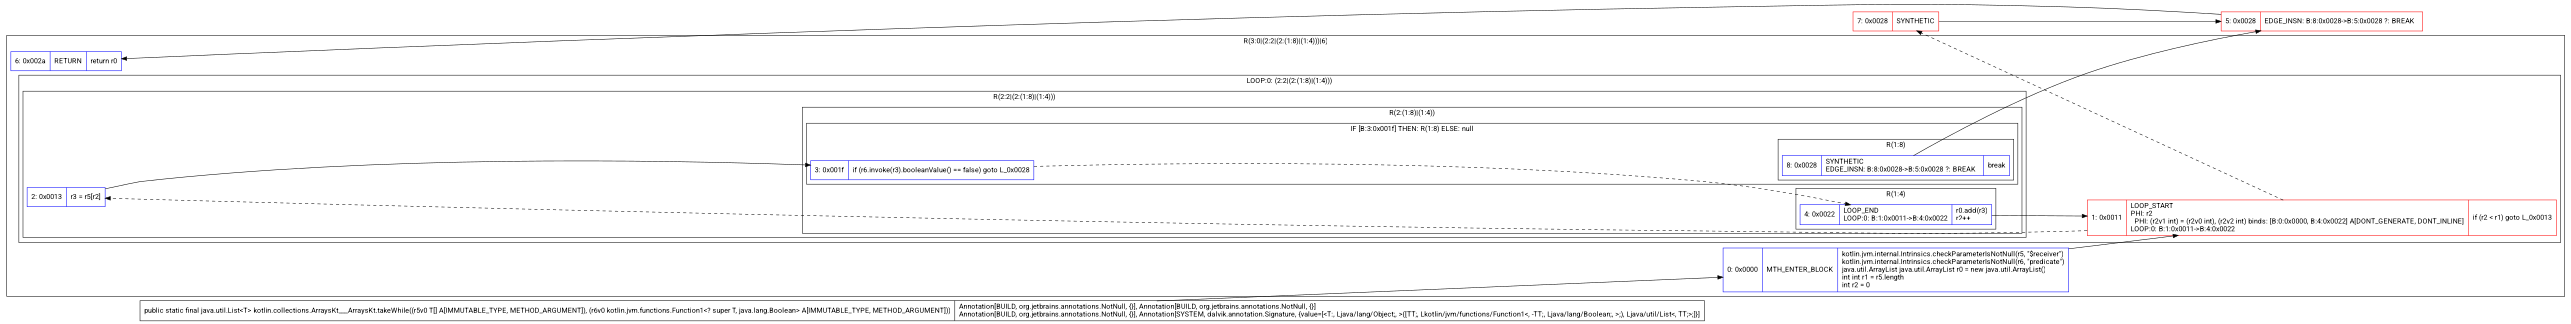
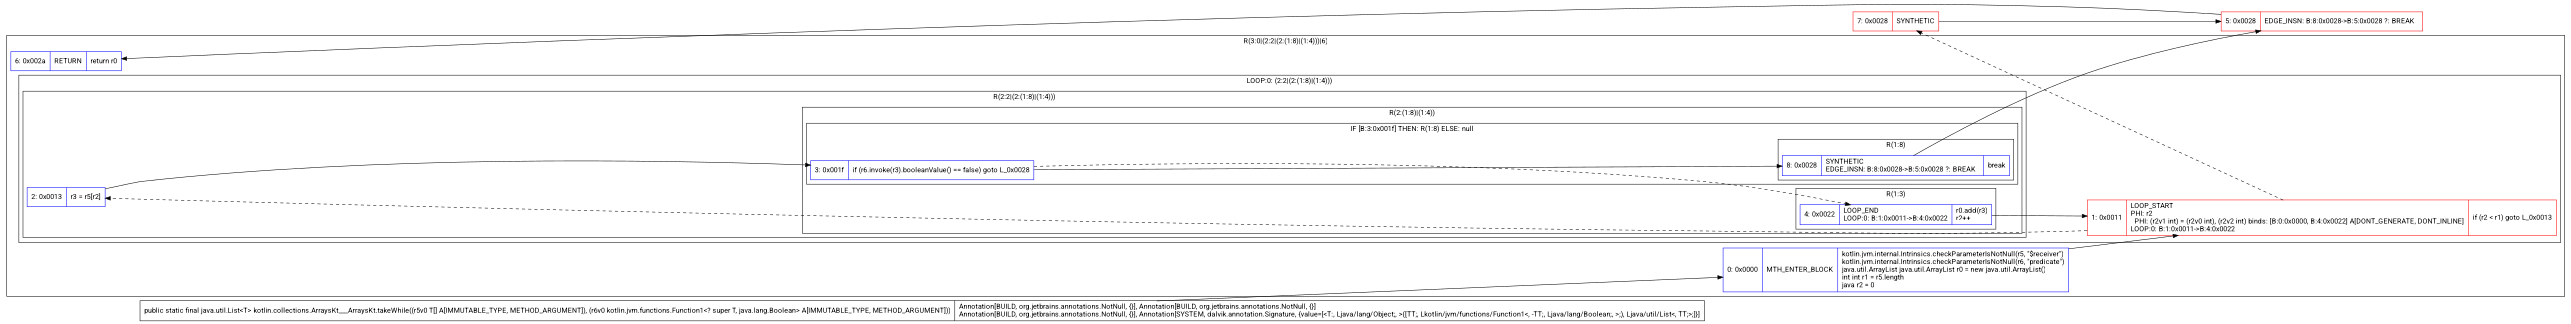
none -> (1368, 168)
(1896, 194) -> (1896, 194)
(1856, 285) -> (1858, 285)
